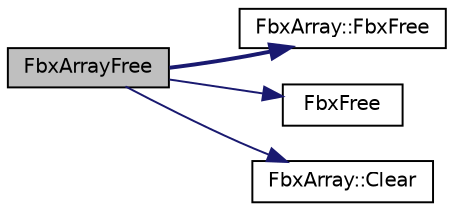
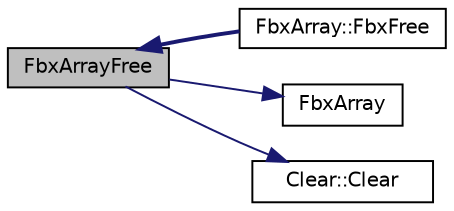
(220, 61) -> (200, 37)
(343, 105) -> (343, 105)
(343, 182) -> (343, 182)
